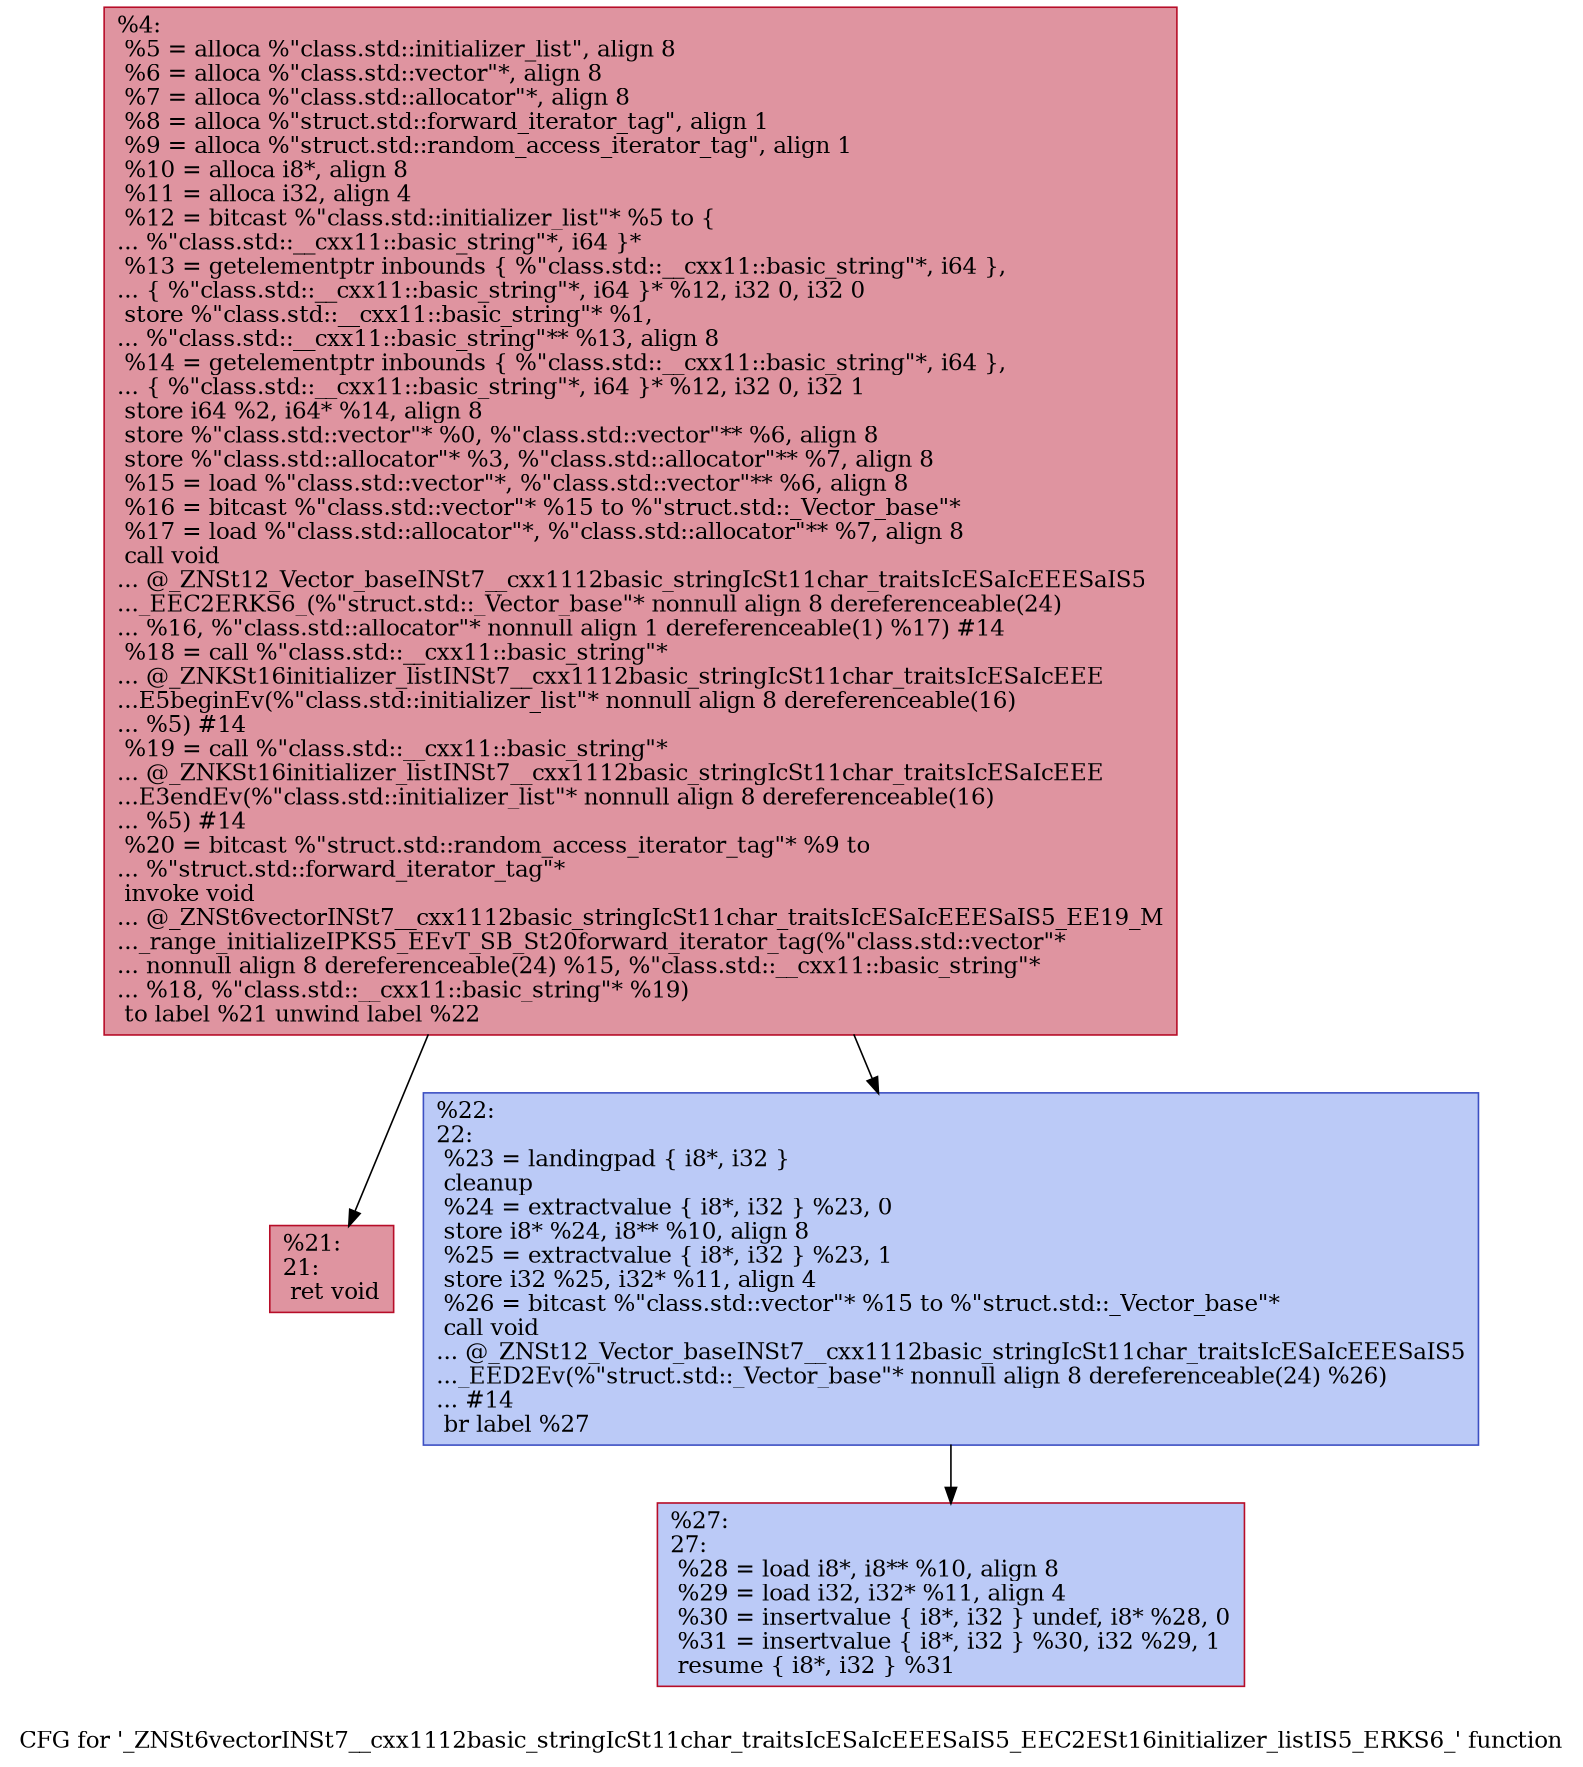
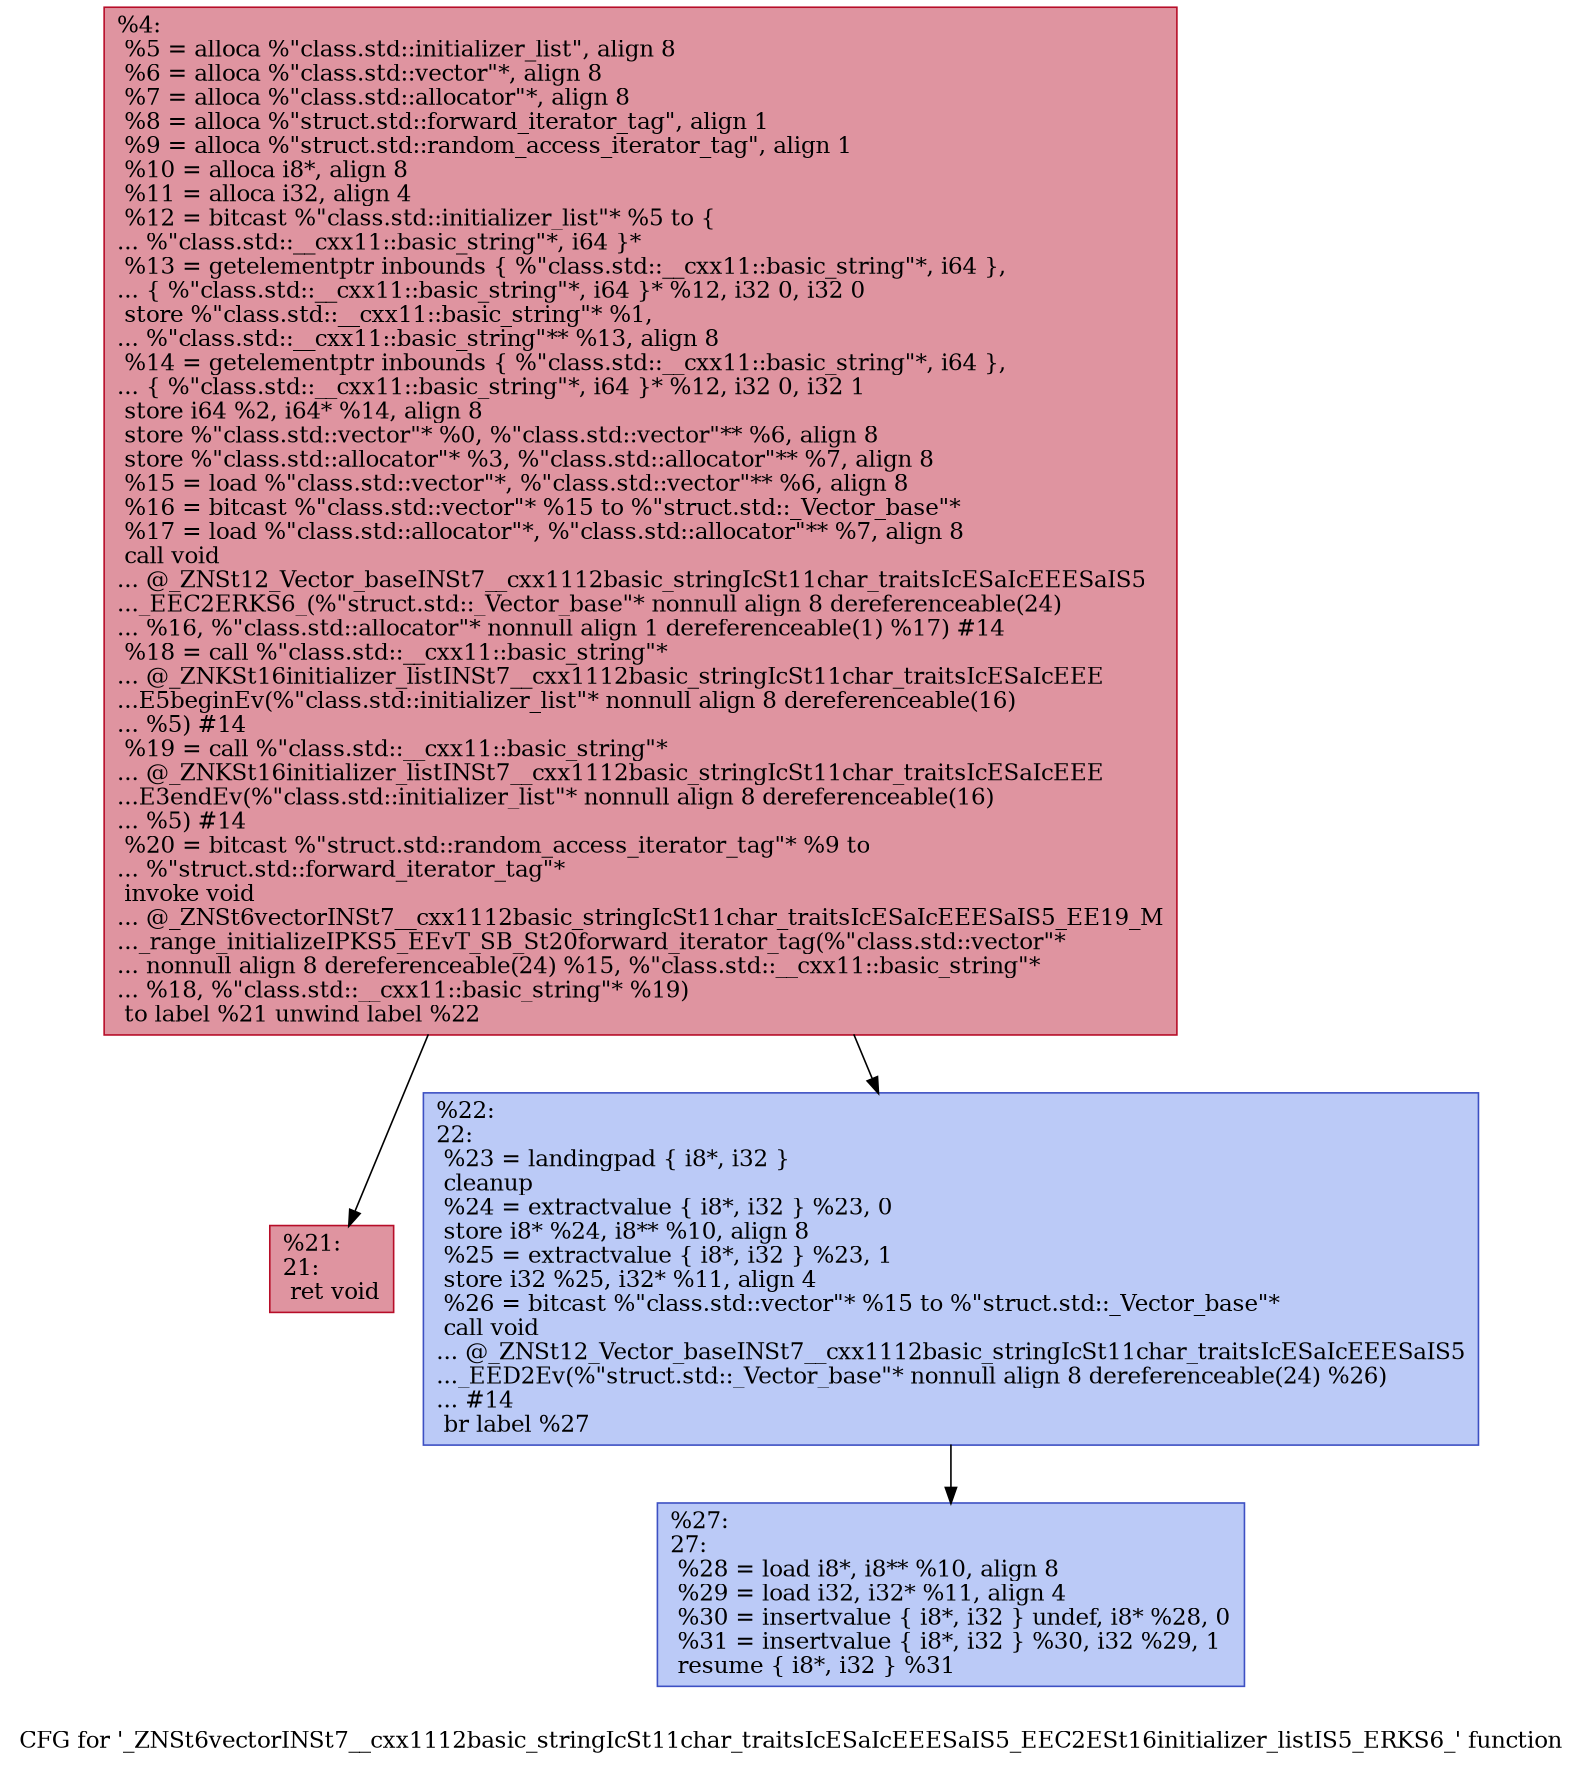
(951, 1595) -> (951, 1595)
